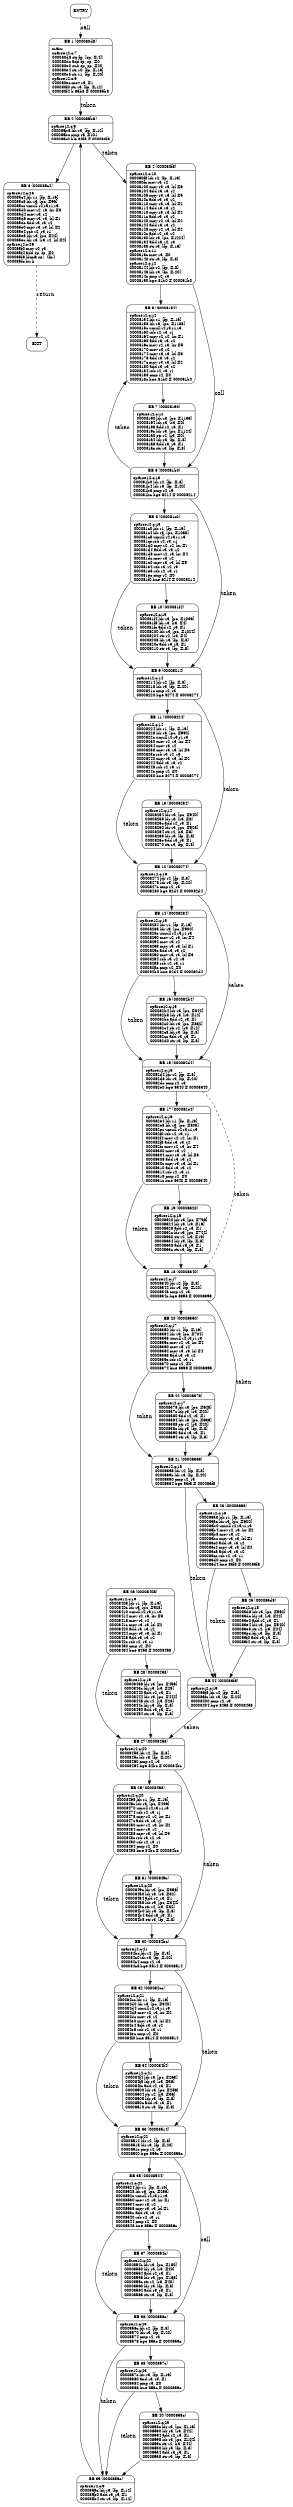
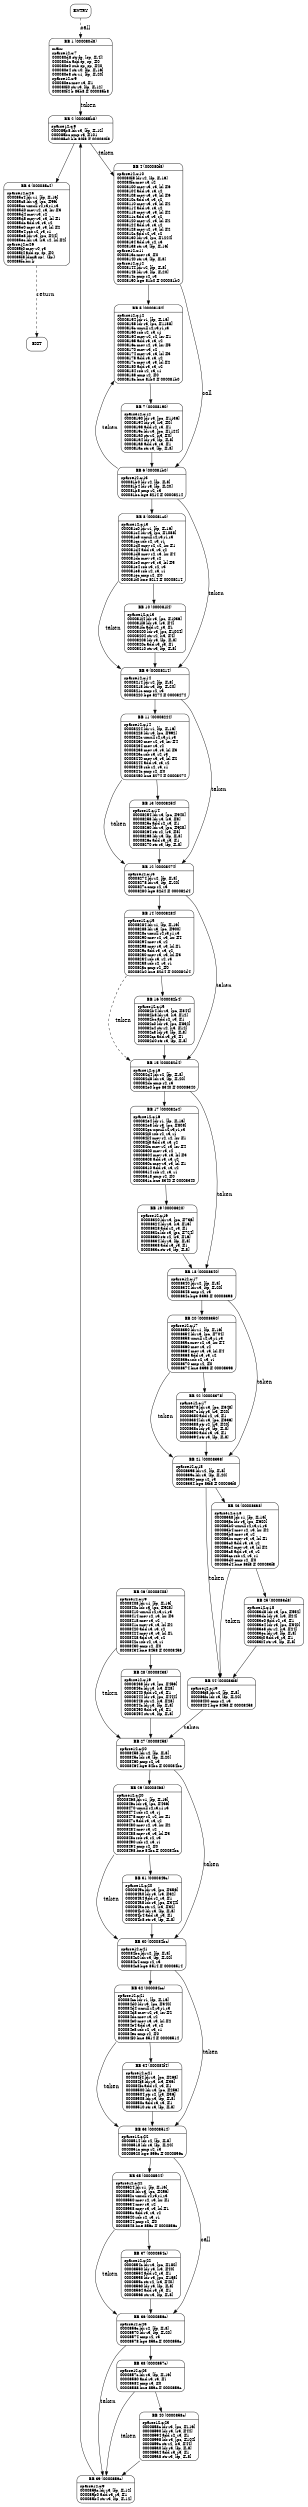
(121, 1018) -> (109, 1018)
(235, 1178) -> (217, 1175)
(126, 1227) -> none
